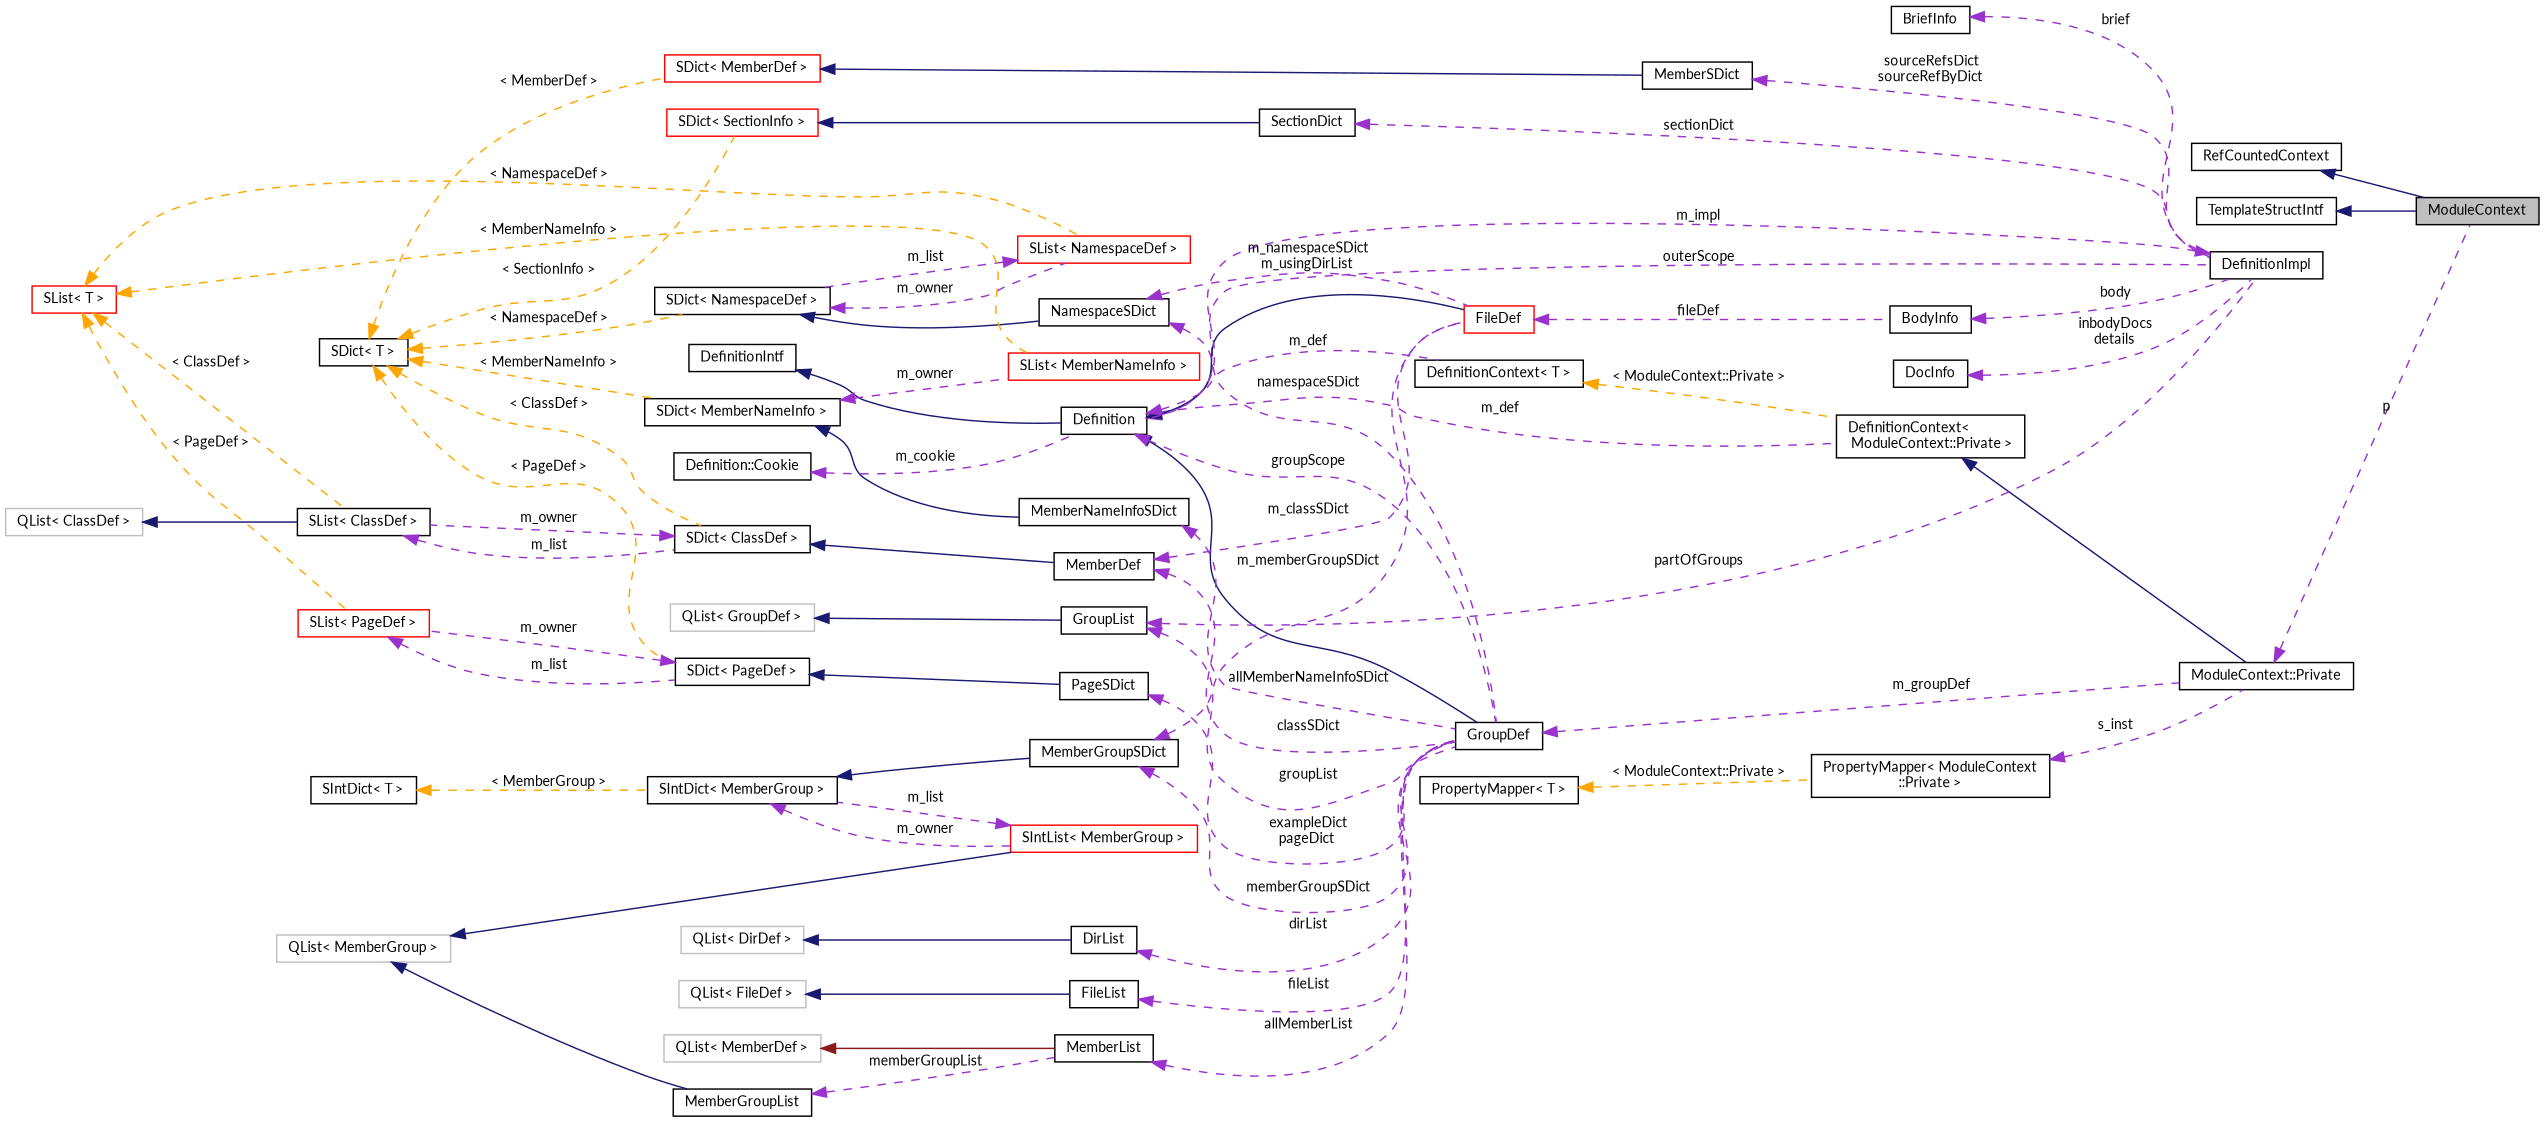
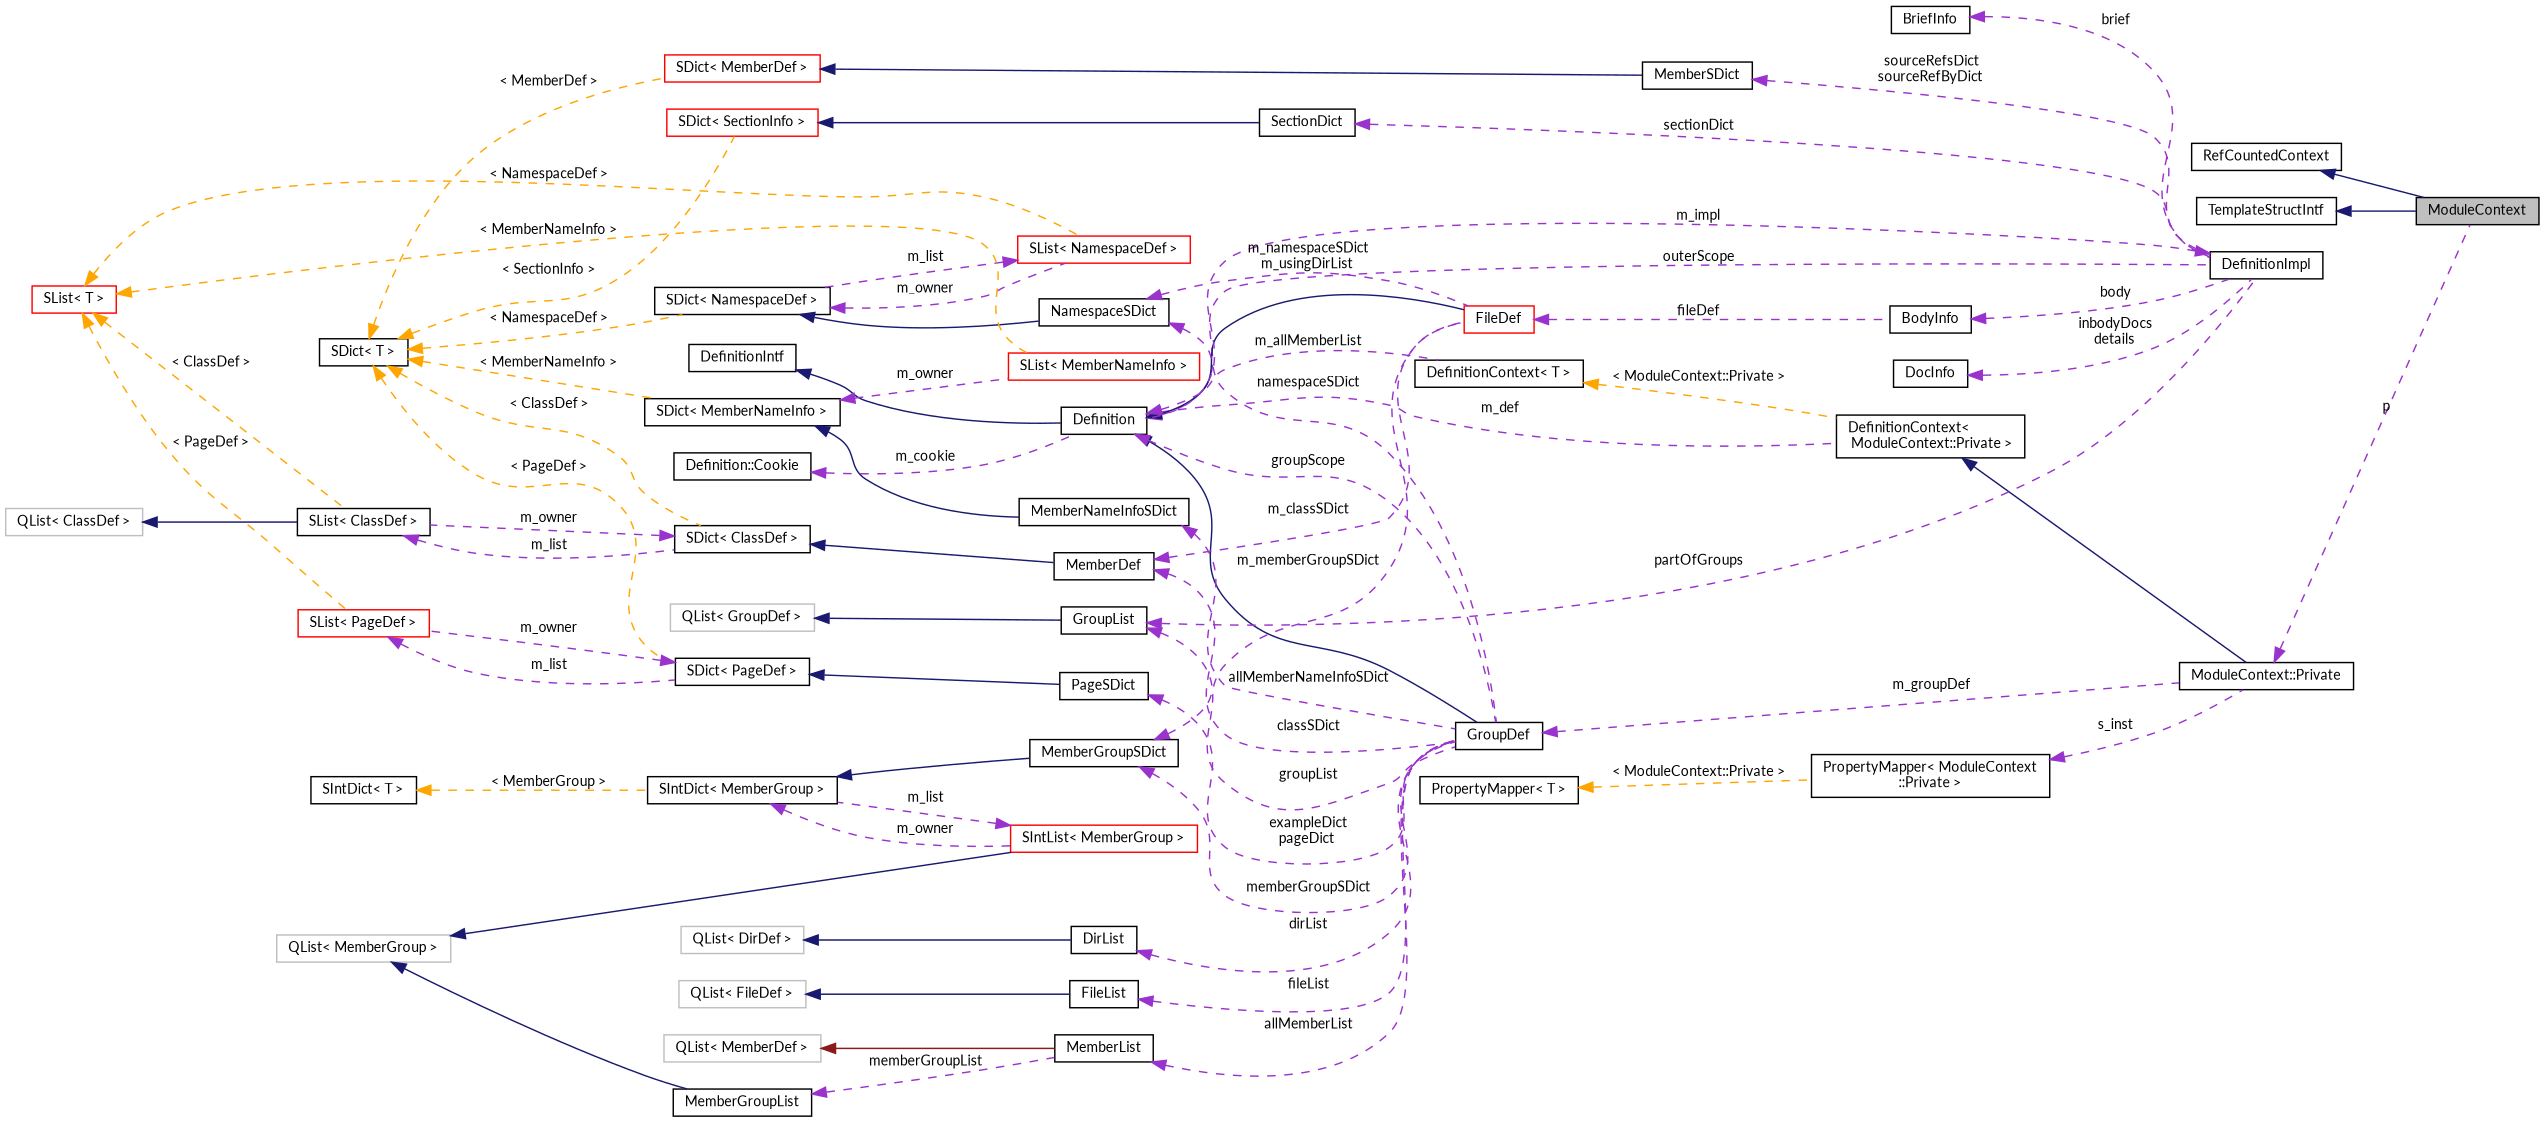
(1307, 342) -> (1307, 342)
